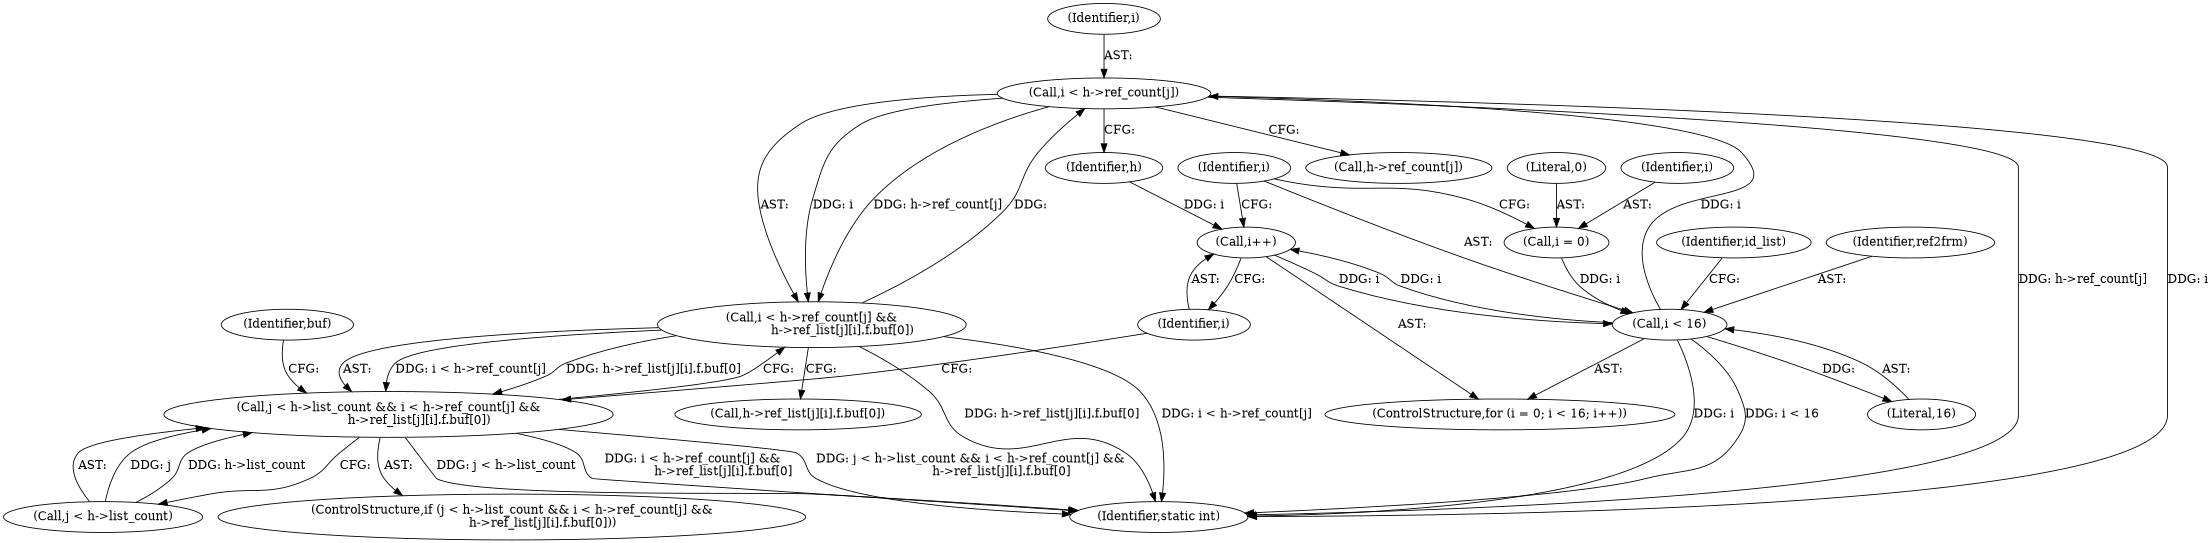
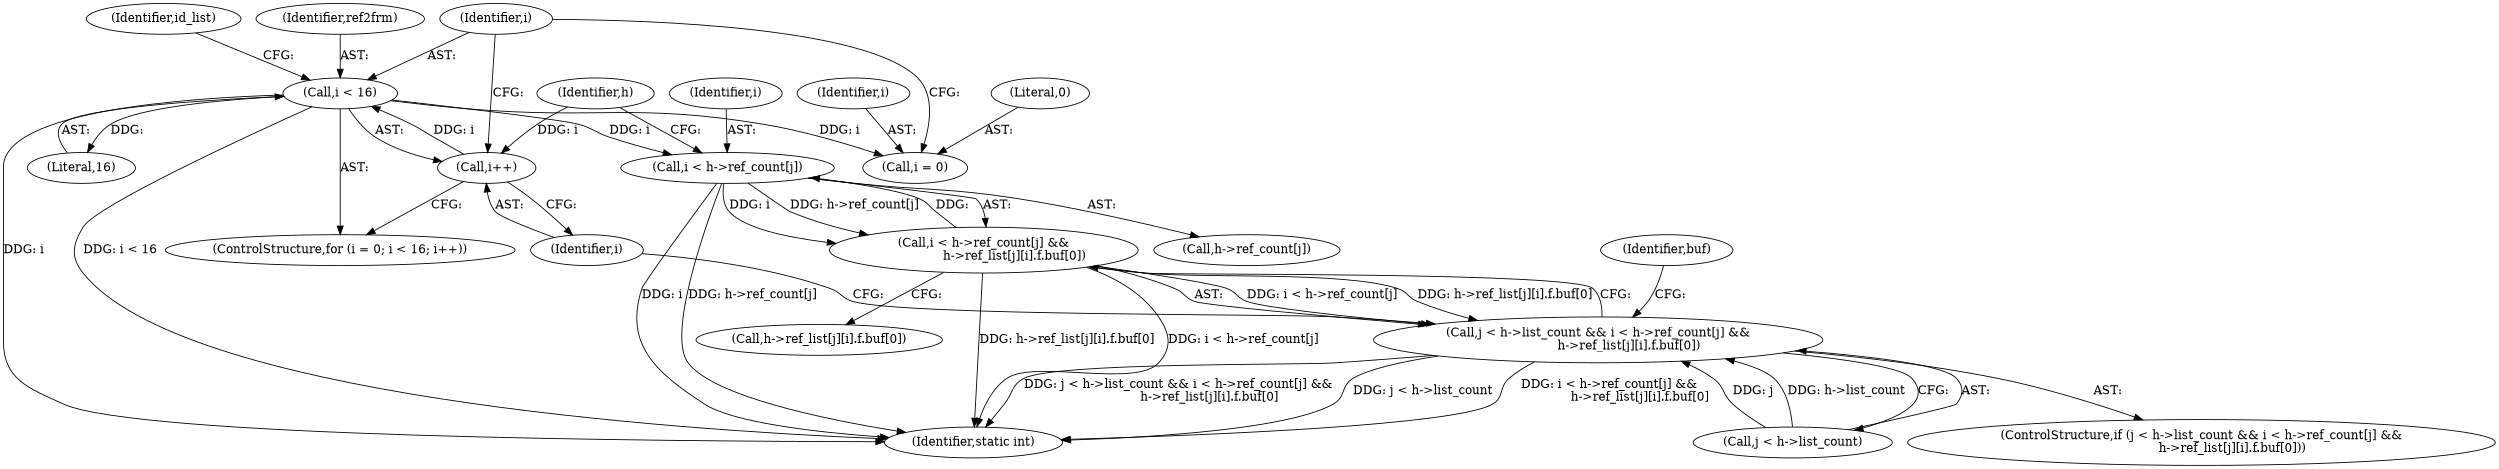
(1104, 126) -> (657, 128)
(1286, 131) -> (1104, 205)
(1421, 280) -> (392, 131)
(1585, 291) -> (647, 113)
(1414, 325) -> (449, 205)
